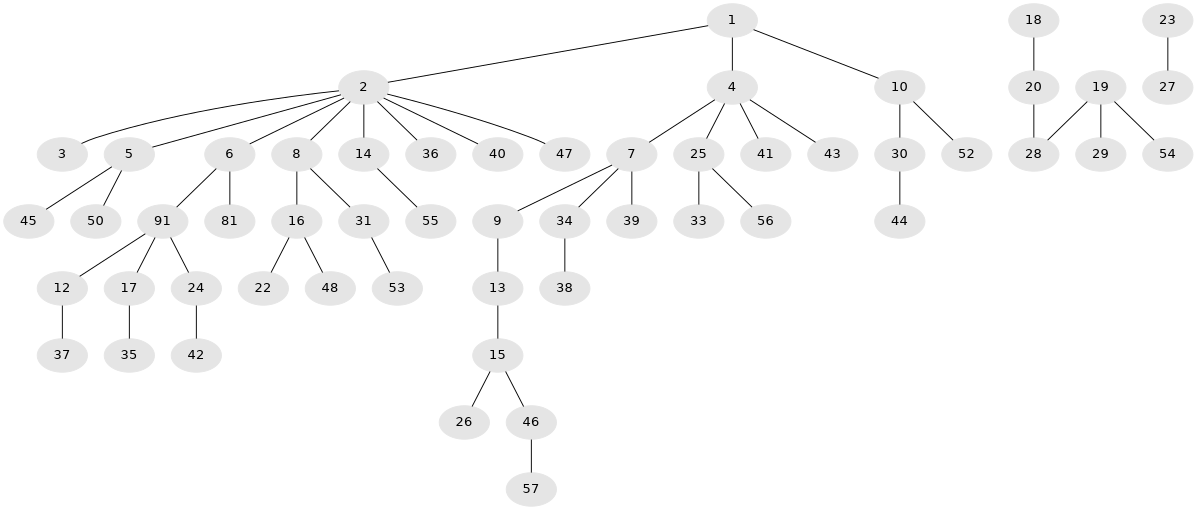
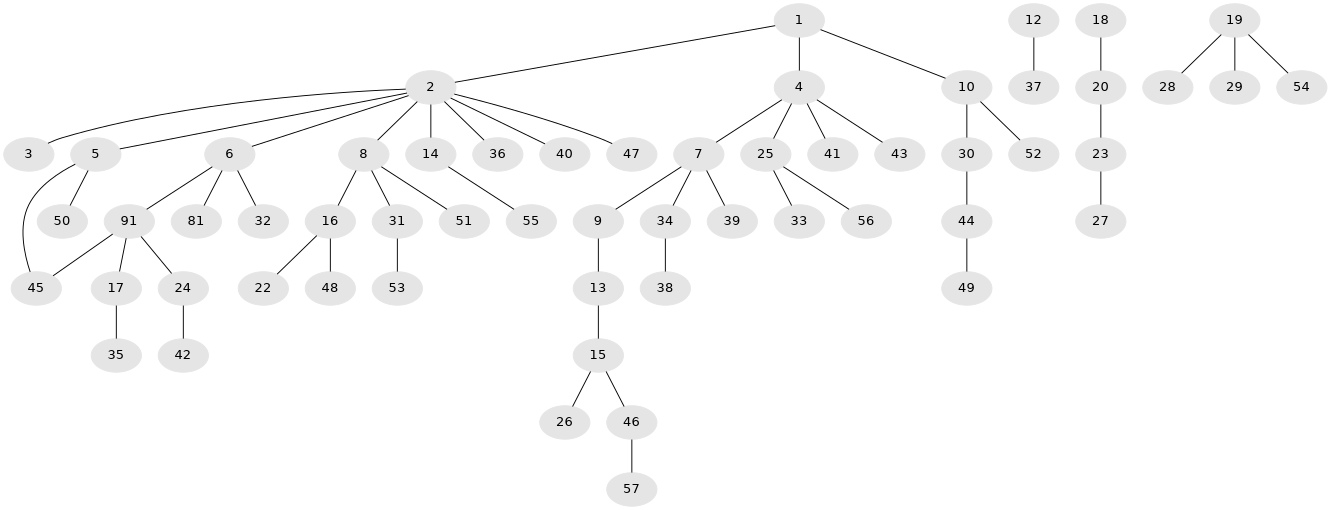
(1034, 121) -> (1101, 121)
none -> (263, 221)
none -> (464, 221)
(112, 255) -> (83, 255)
none -> (967, 288)
